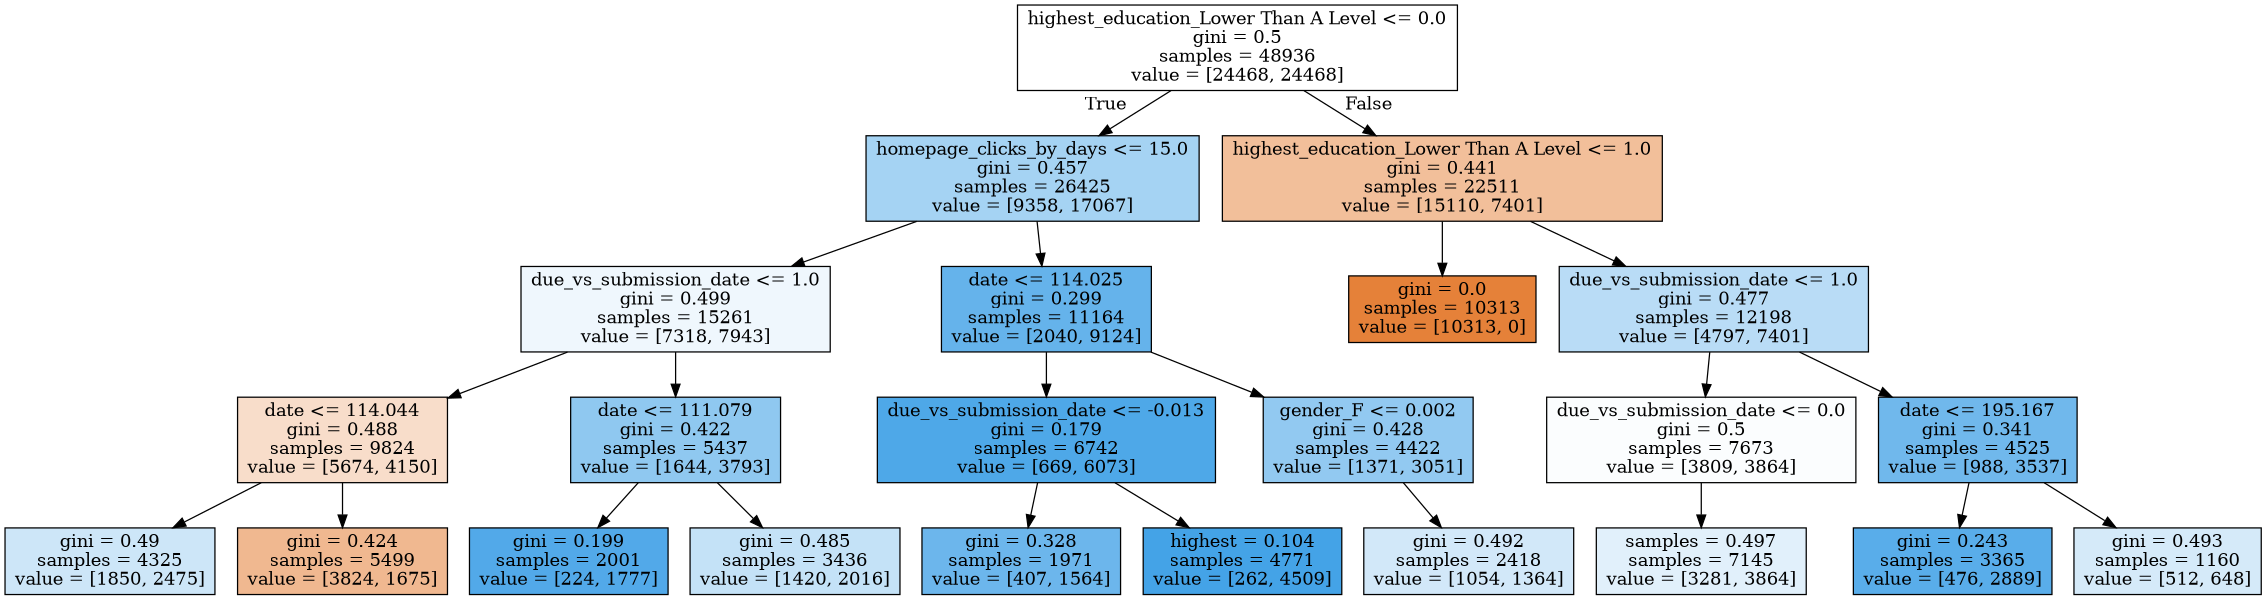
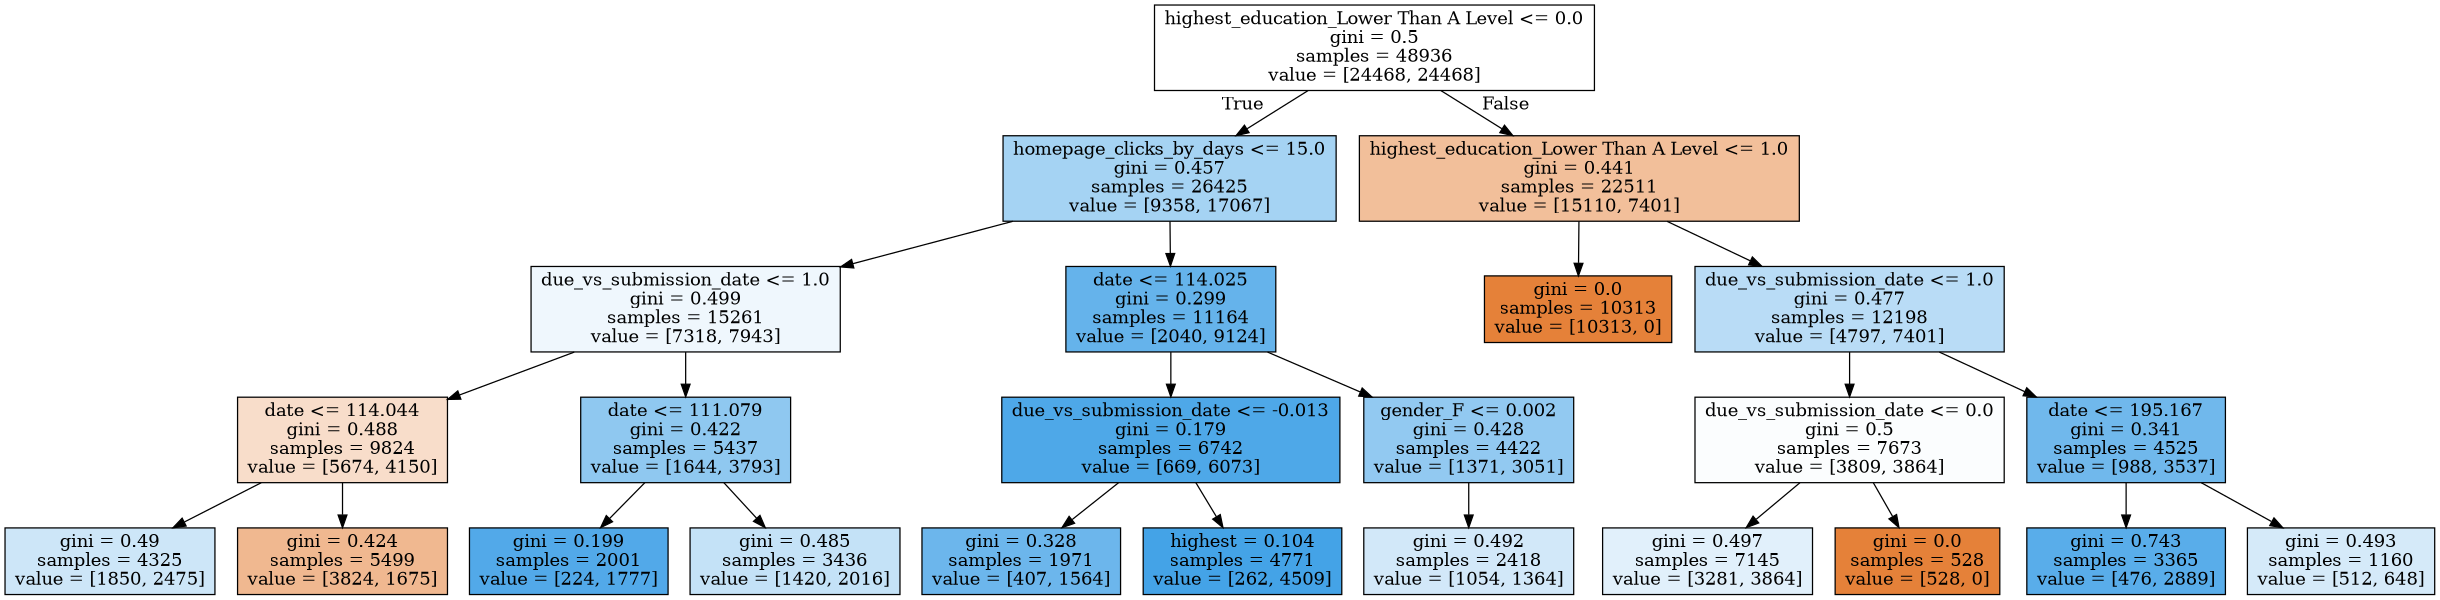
(1701, 561) -> (1708, 561)
none -> (1917, 561)
(1953, 561) -> (2126, 561)
